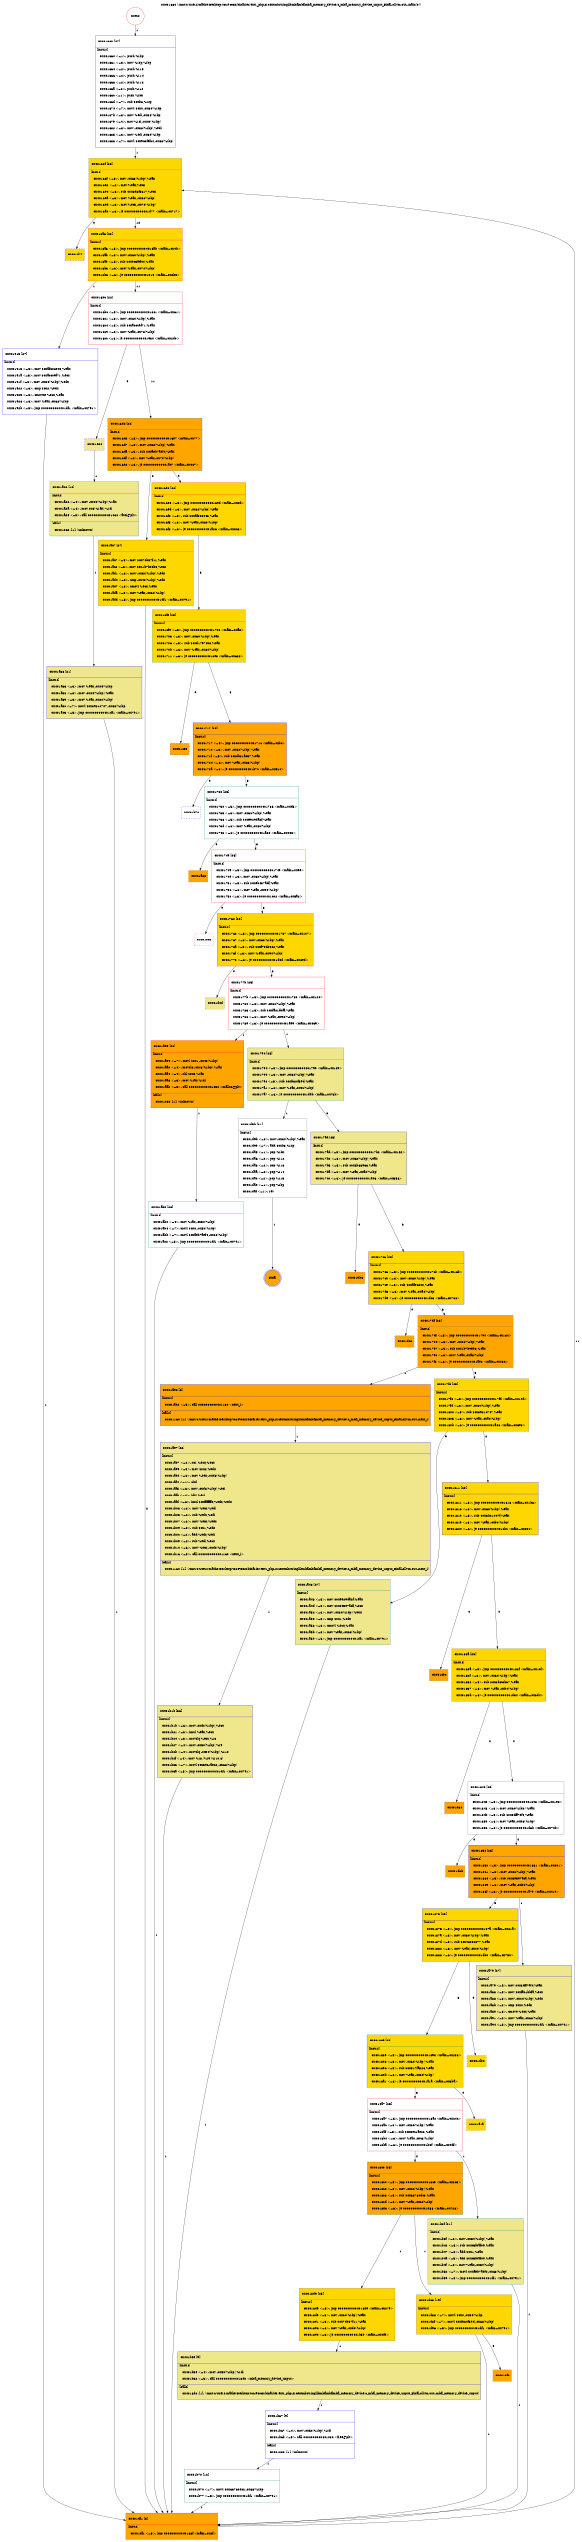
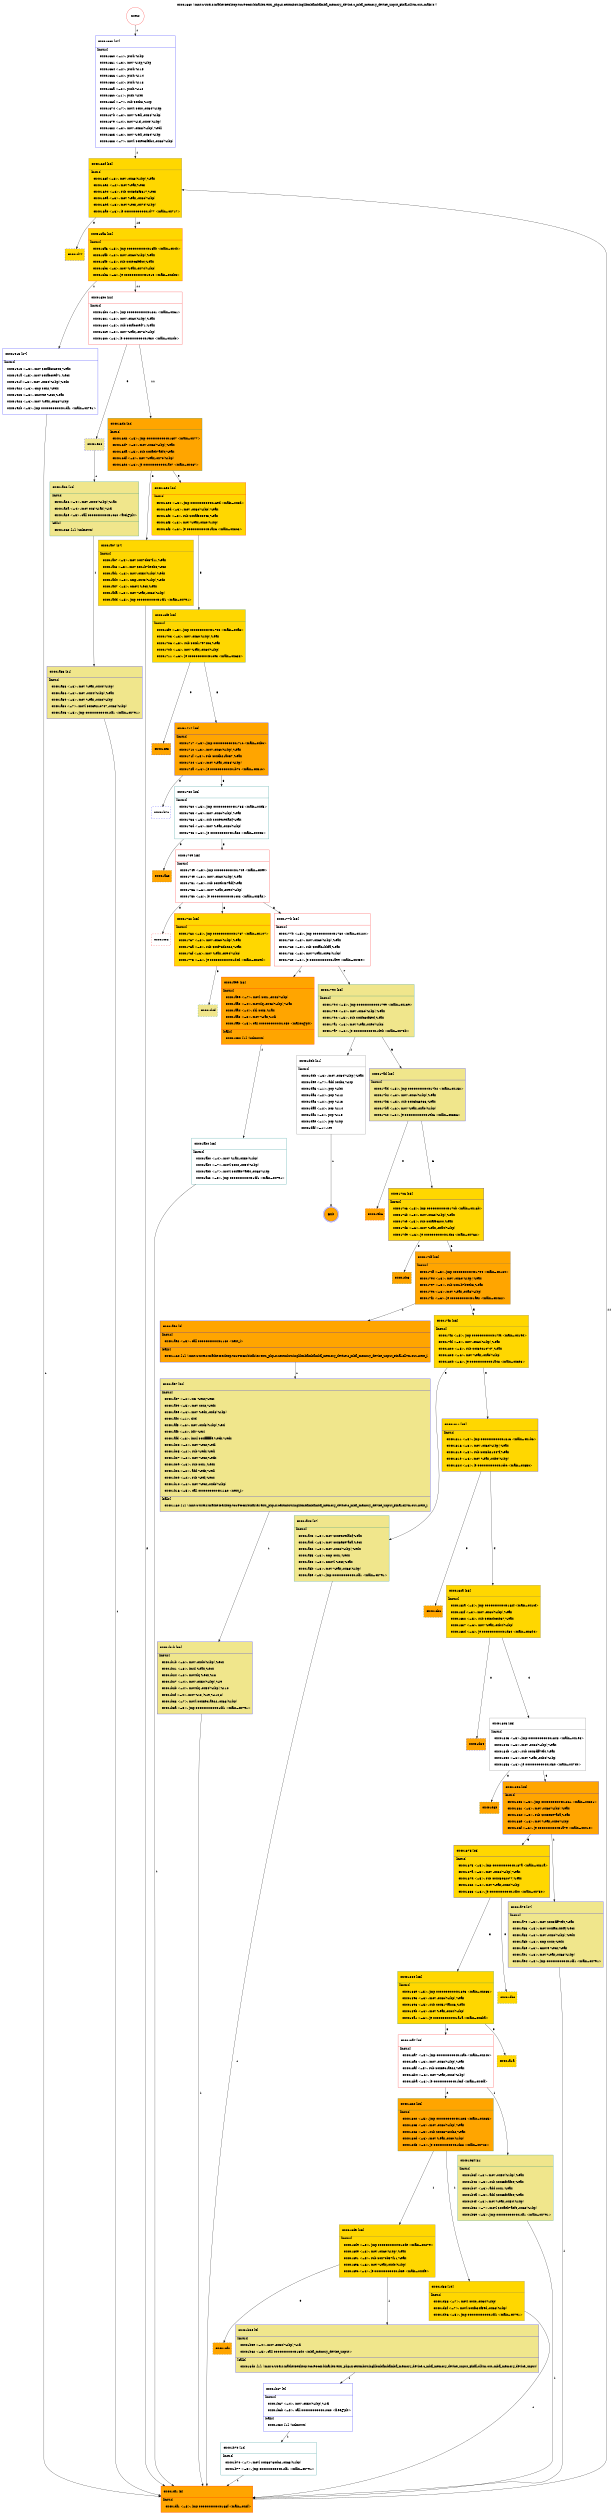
(271, 970) -> (271, 907)
(273, 1278) -> (331, 1214)
(493, 2350) -> (275, 2294)
